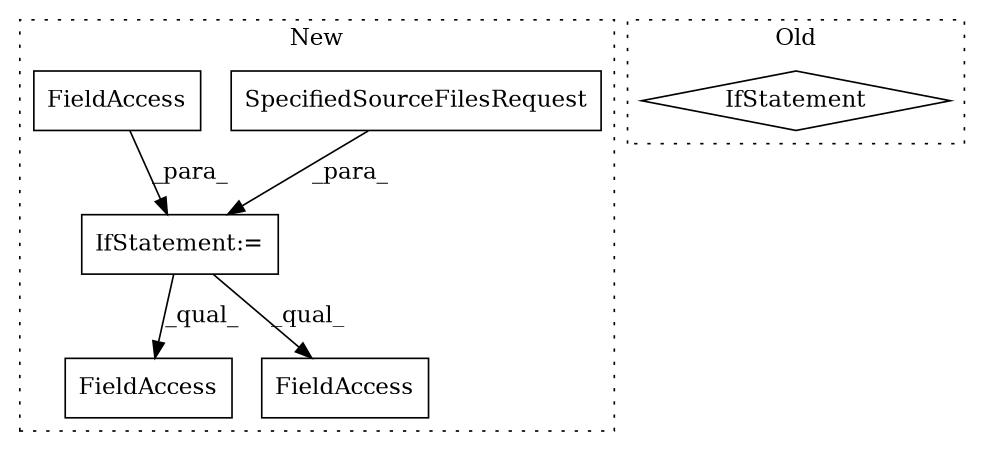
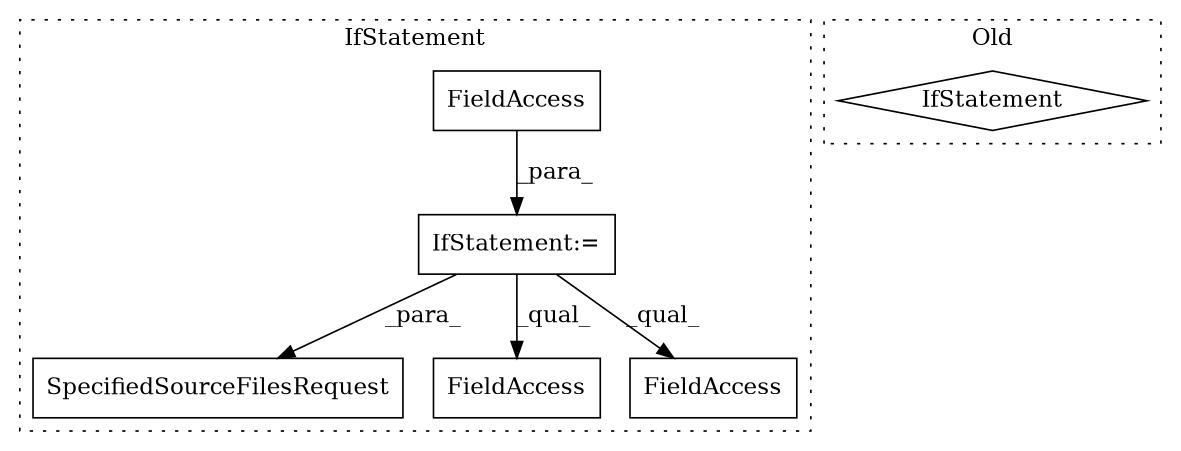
(317, 39) -> (415, 39)
(305, 168) -> (375, 313)
